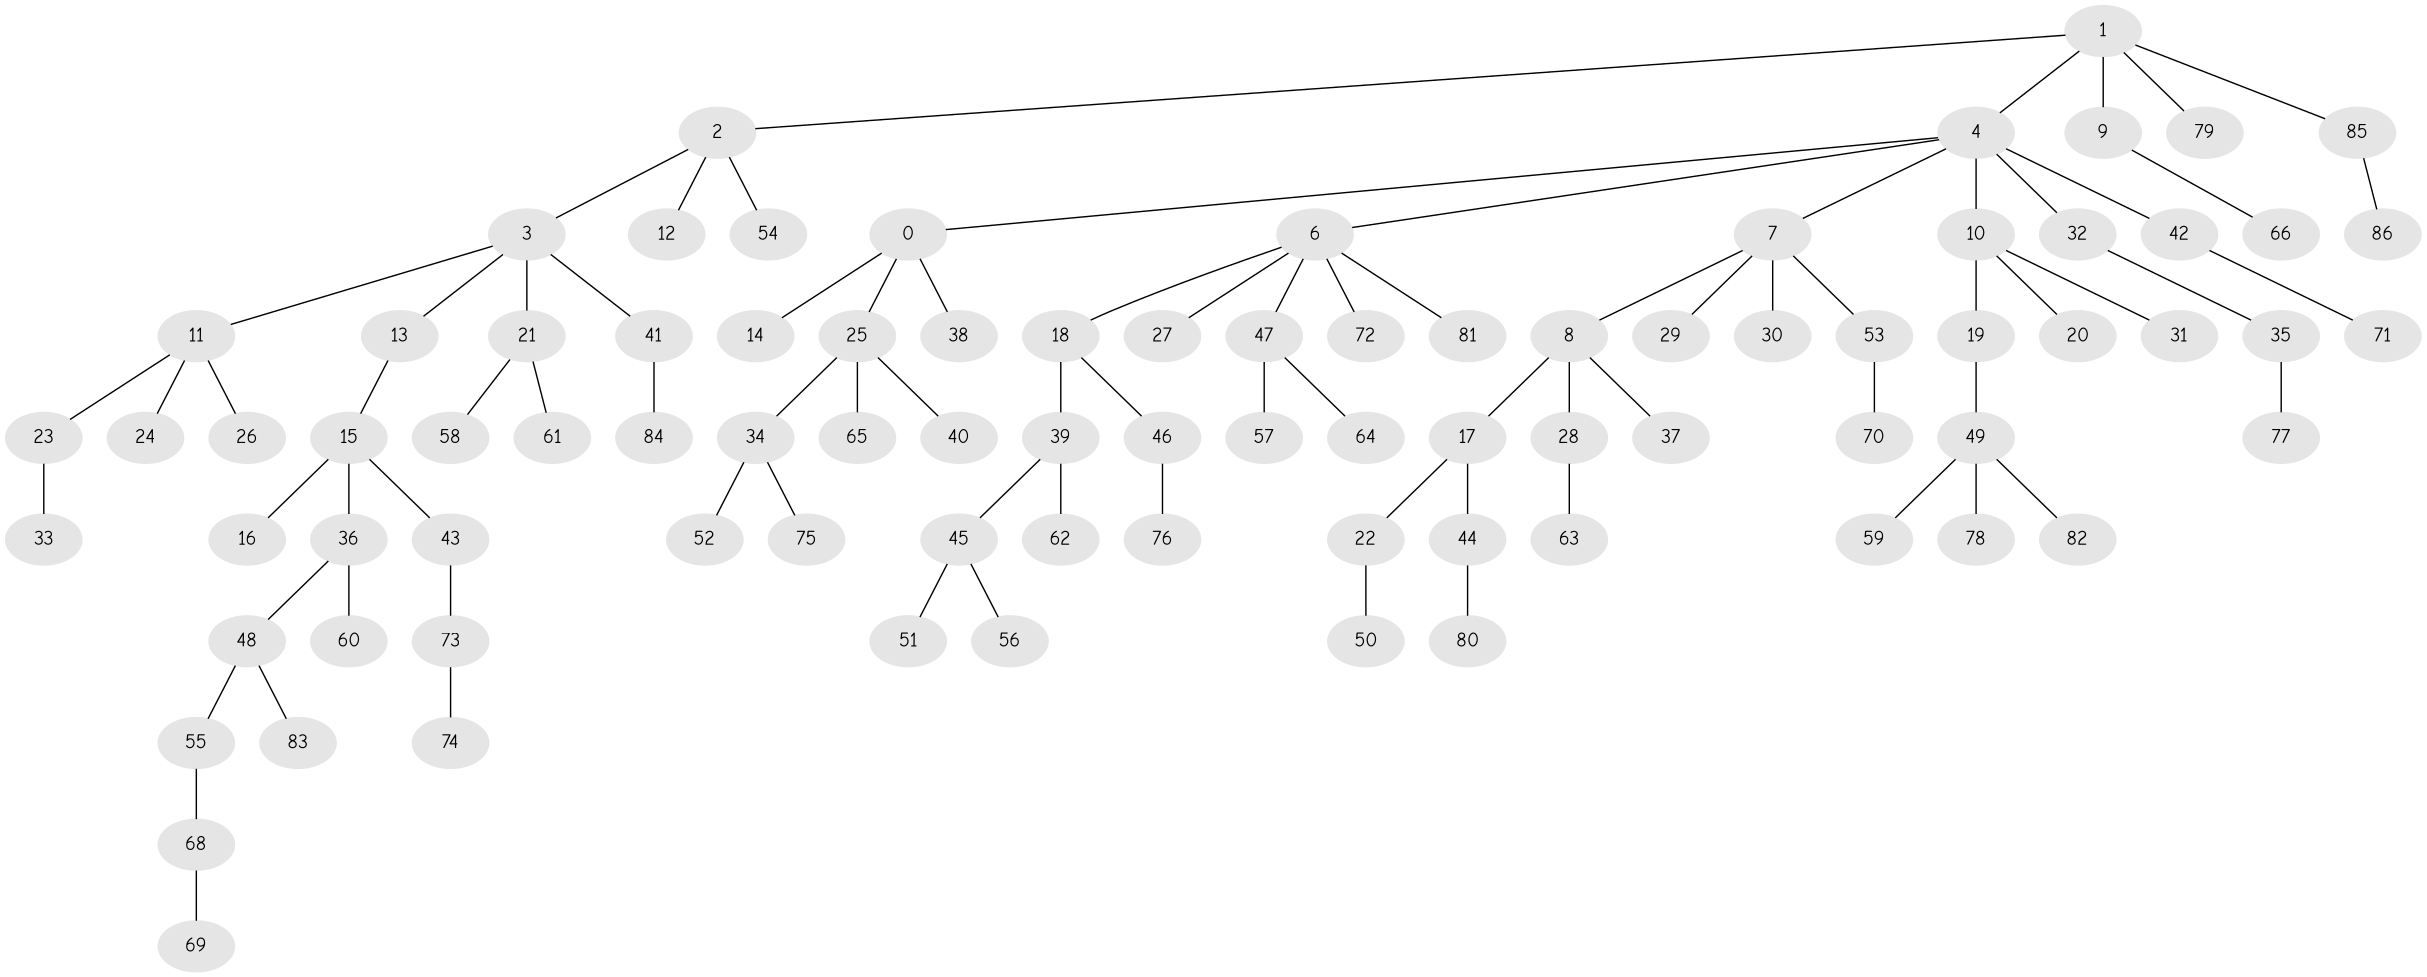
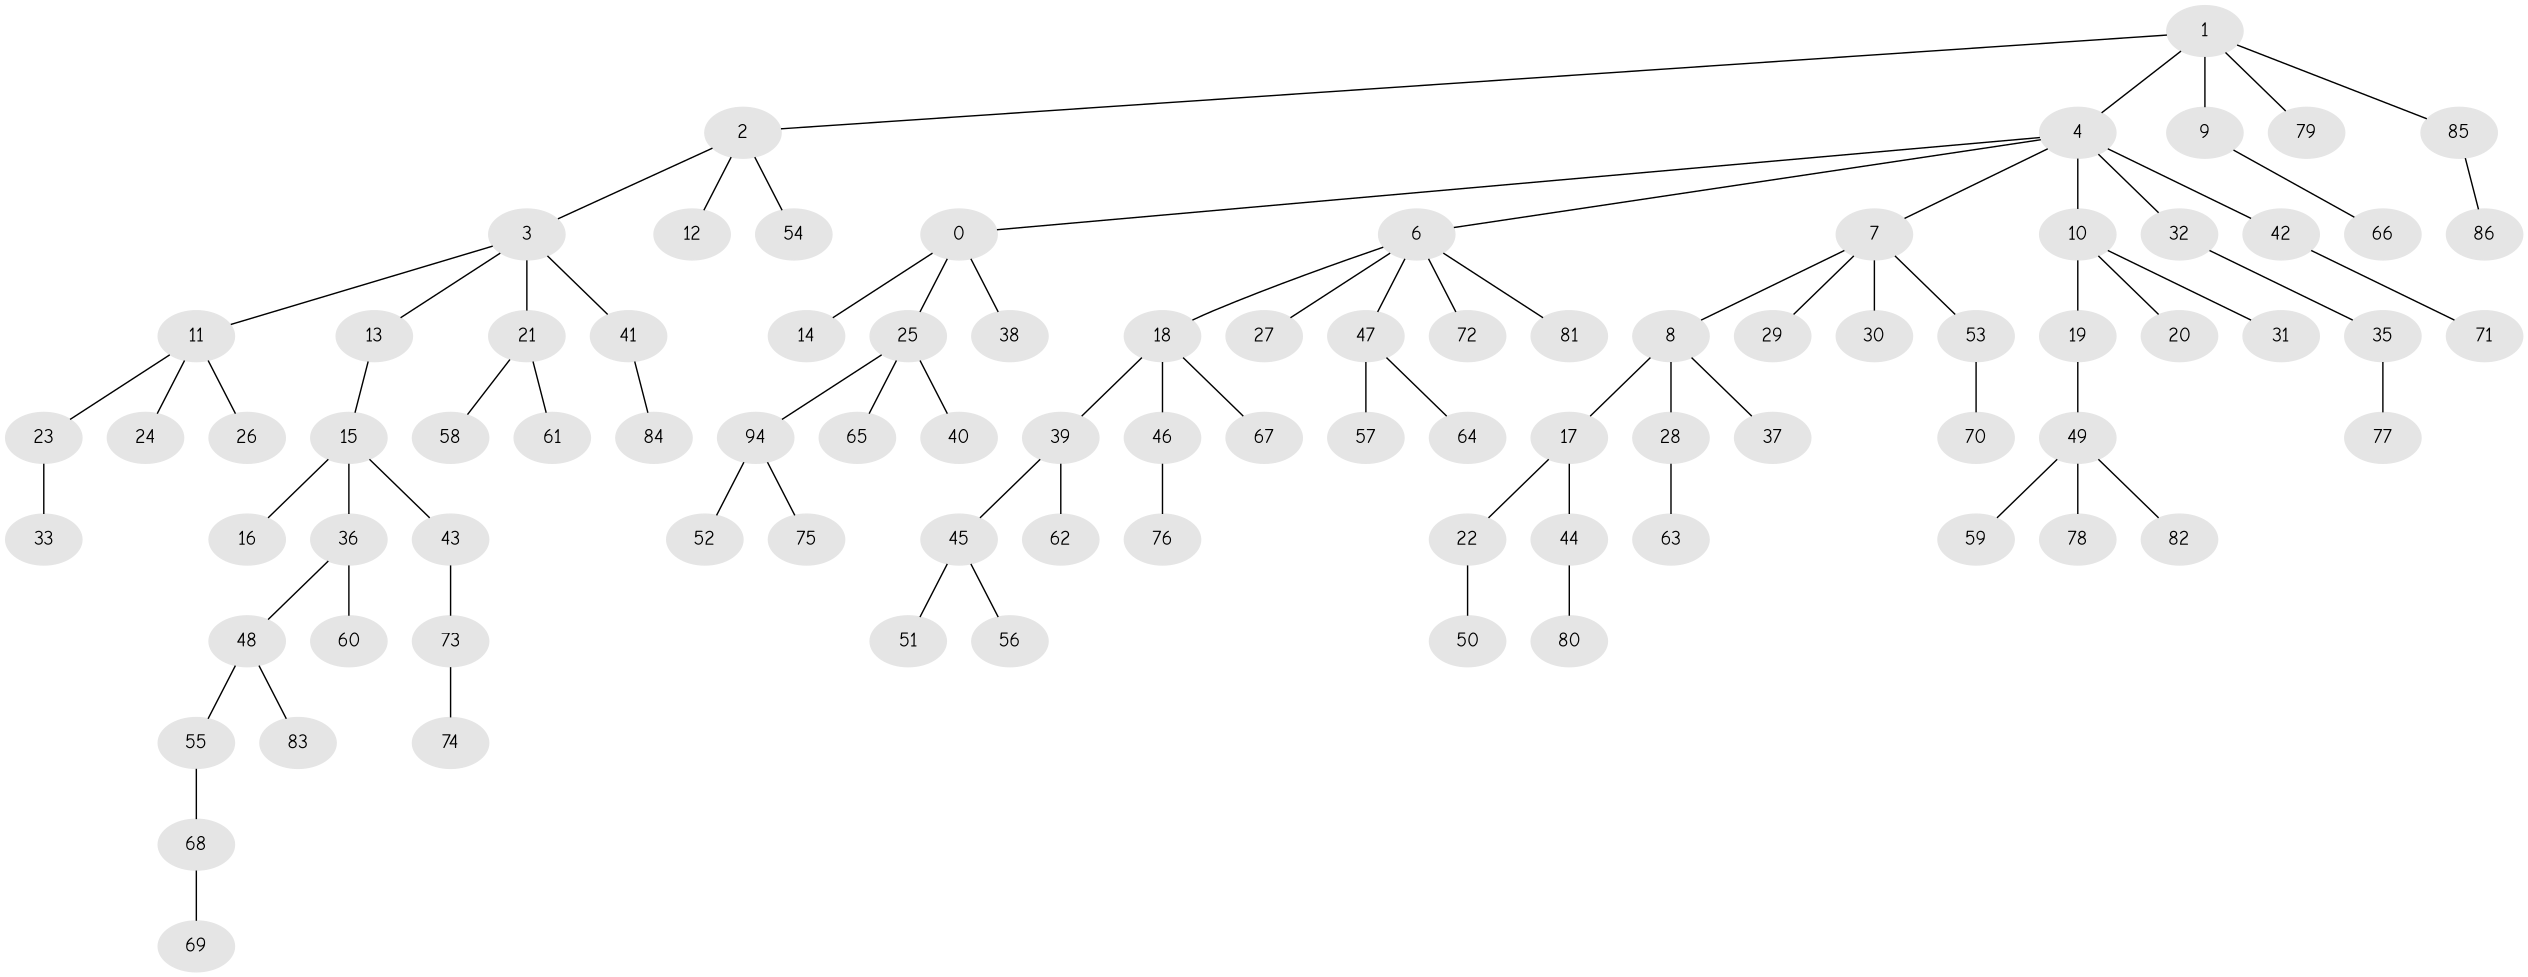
(756, 438) -> (756, 438)
none -> (1264, 438)
